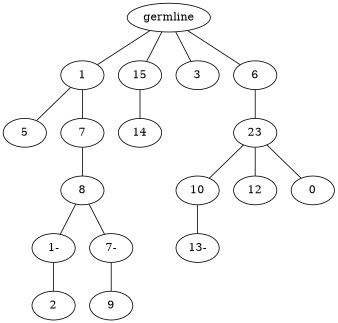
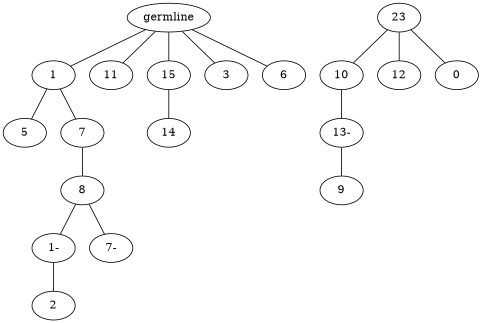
none -> (111, 75)
(255, 104) -> none
(111, 277) -> (342, 162)
